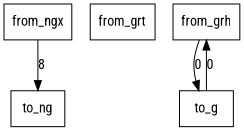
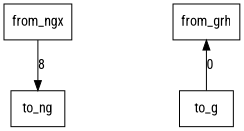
(123, 22) -> none
(194, 60) -> none
